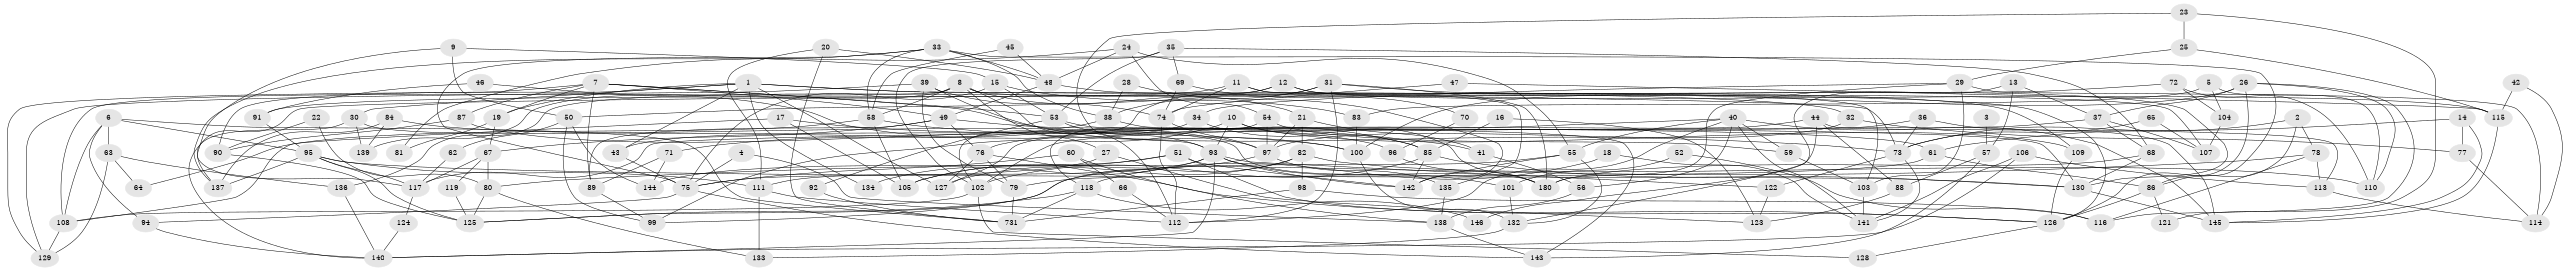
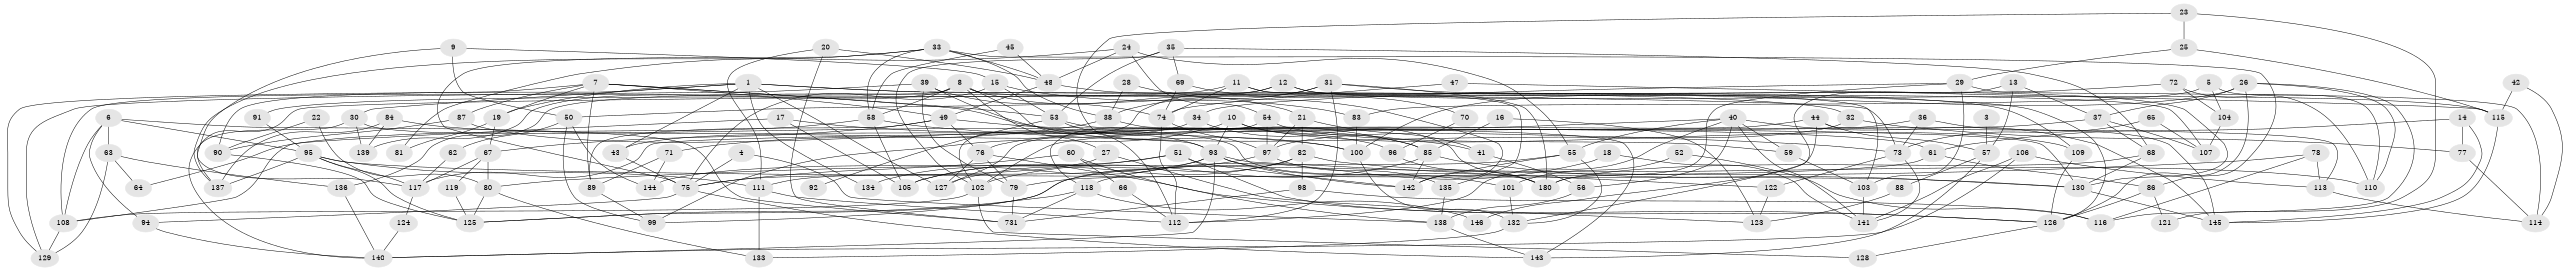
(480, 83) -> none
(2298, 118) -> none
(1858, 153) -> (1900, 138)
(880, 207) -> none
